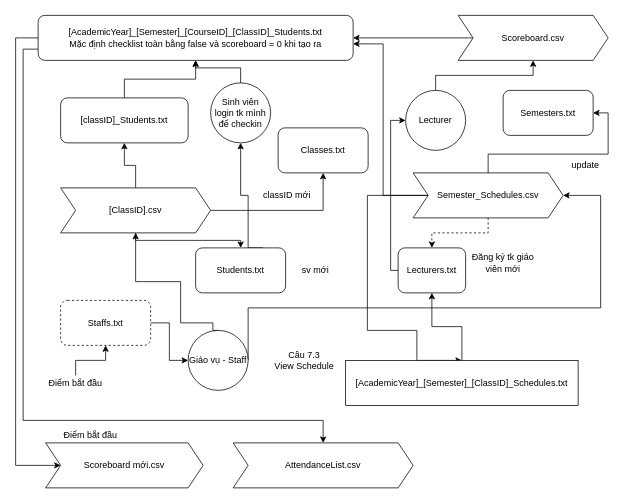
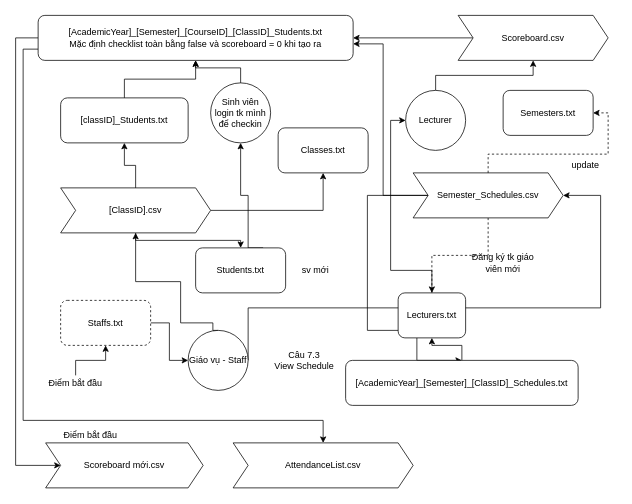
(565, 154) -> (565, 154)
(287, 195) -> none
(432, 270) -> (432, 315)
(462, 383) -> (462, 383)
